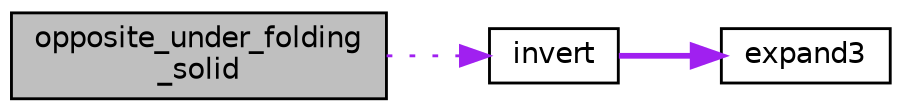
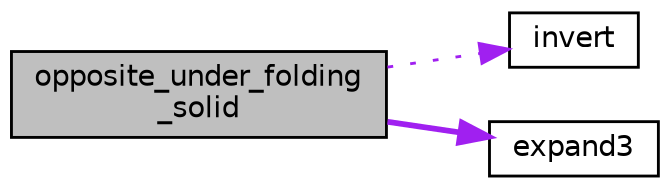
(656, 56) -> (424, 127)
